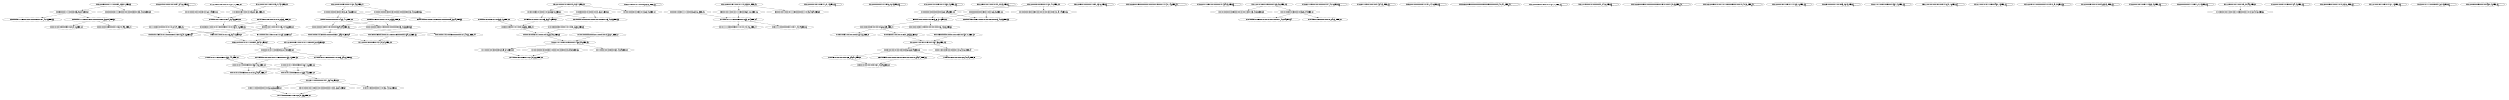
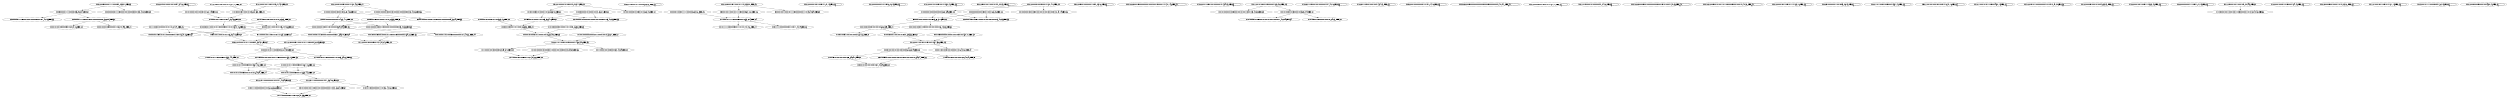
none -> (274, 80)
